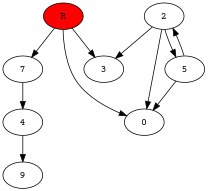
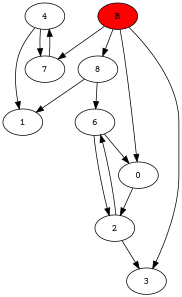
none -> (40, 39)
(155, 65) -> (128, 198)
none -> (98, 69)
(185, 69) -> (95, 122)
(23, 175) -> (23, 122)
